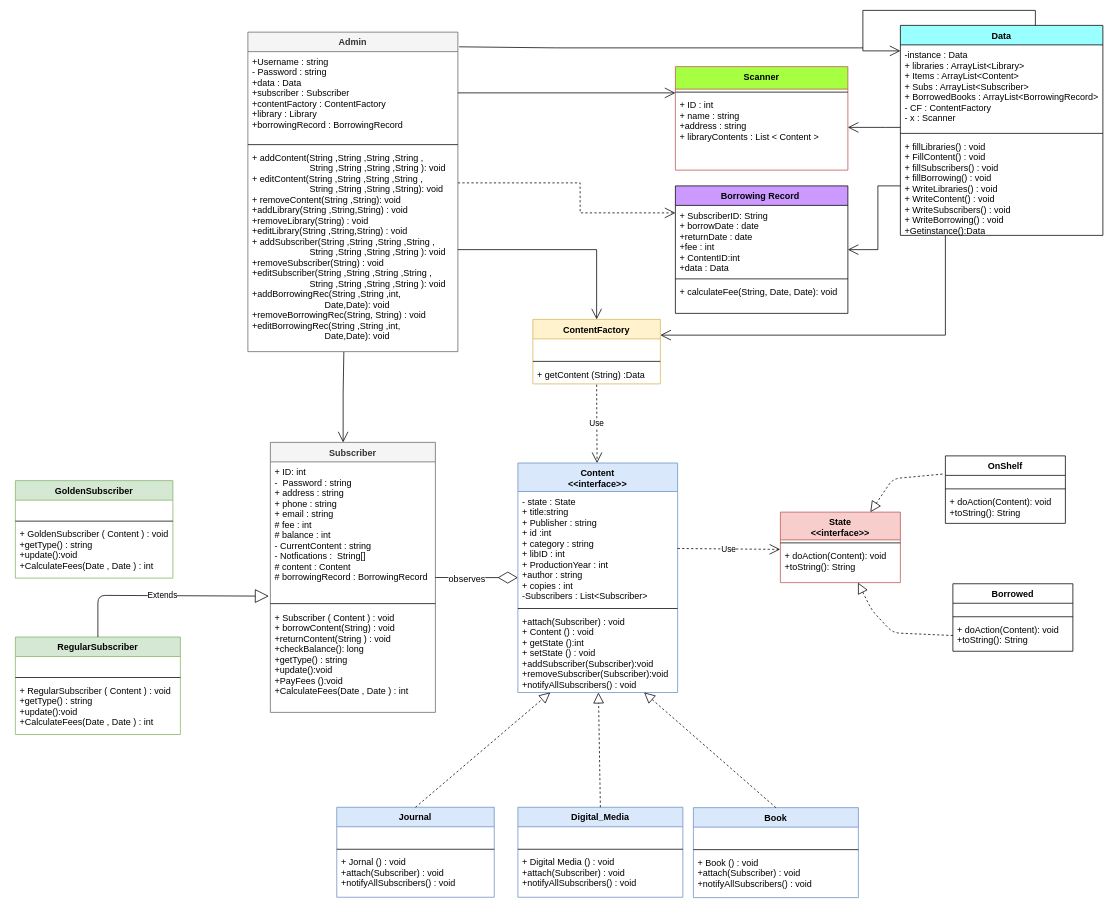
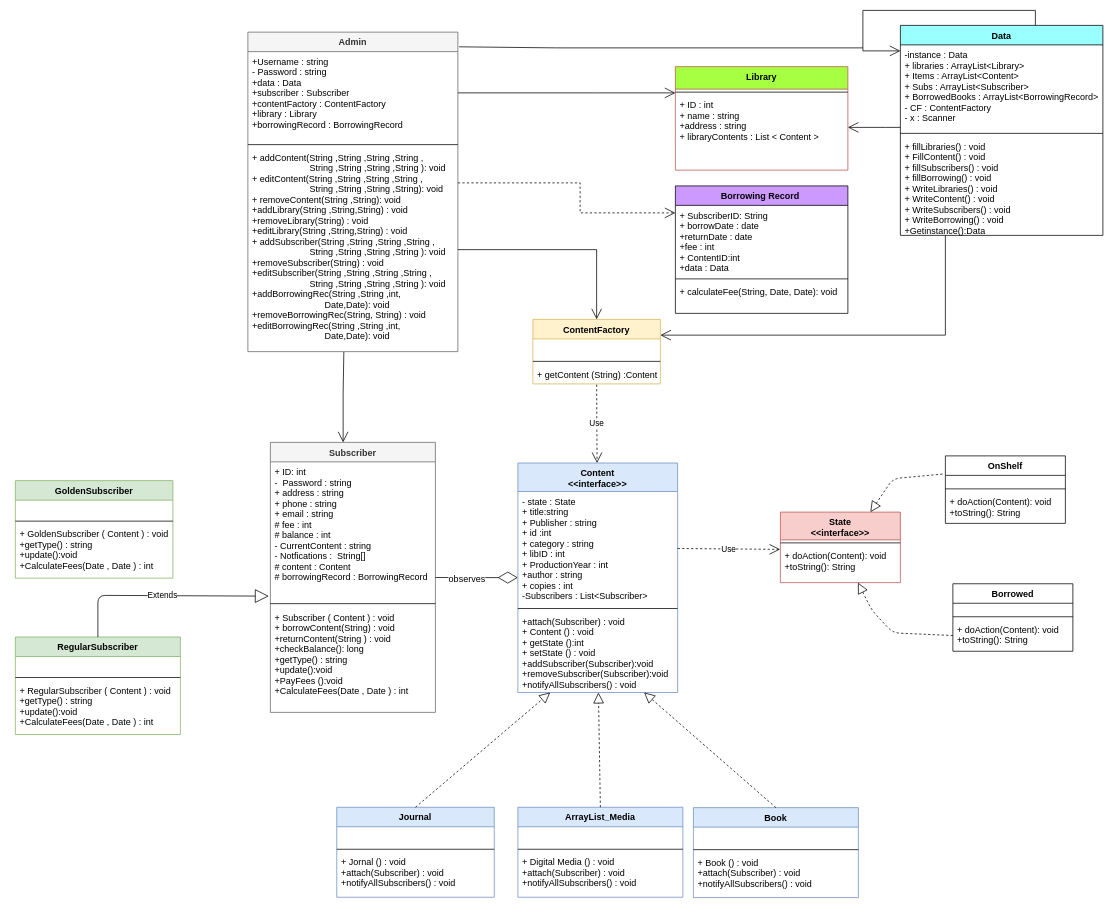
(761, 77) -> (761, 77)
(878, 221) -> none
(599, 374) -> (607, 374)
(600, 817) -> (600, 817)
